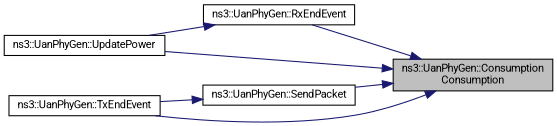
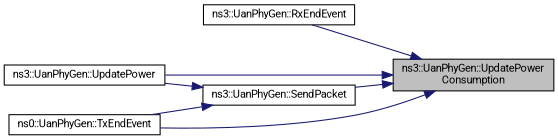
(177, 31) -> (179, 85)
(473, 75) -> (474, 75)
(85, 106) -> (85, 125)
